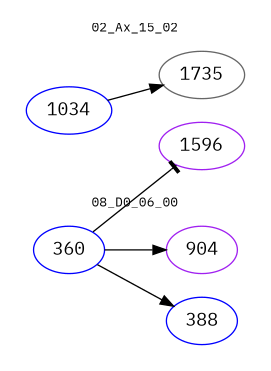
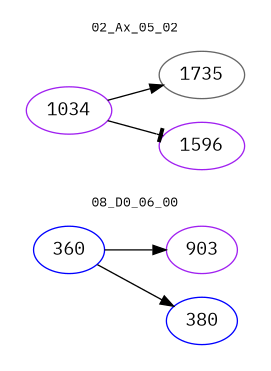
(135, 28) -> (135, 28)
(69, 110) -> (69, 110)
(132, 201) -> (132, 127)
(202, 250) -> (202, 250)
(202, 321) -> (202, 321)
